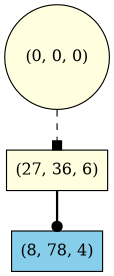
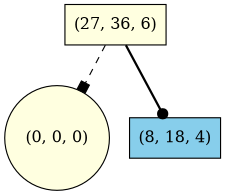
(57, 124) -> (96, 63)
(57, 251) -> (175, 138)
